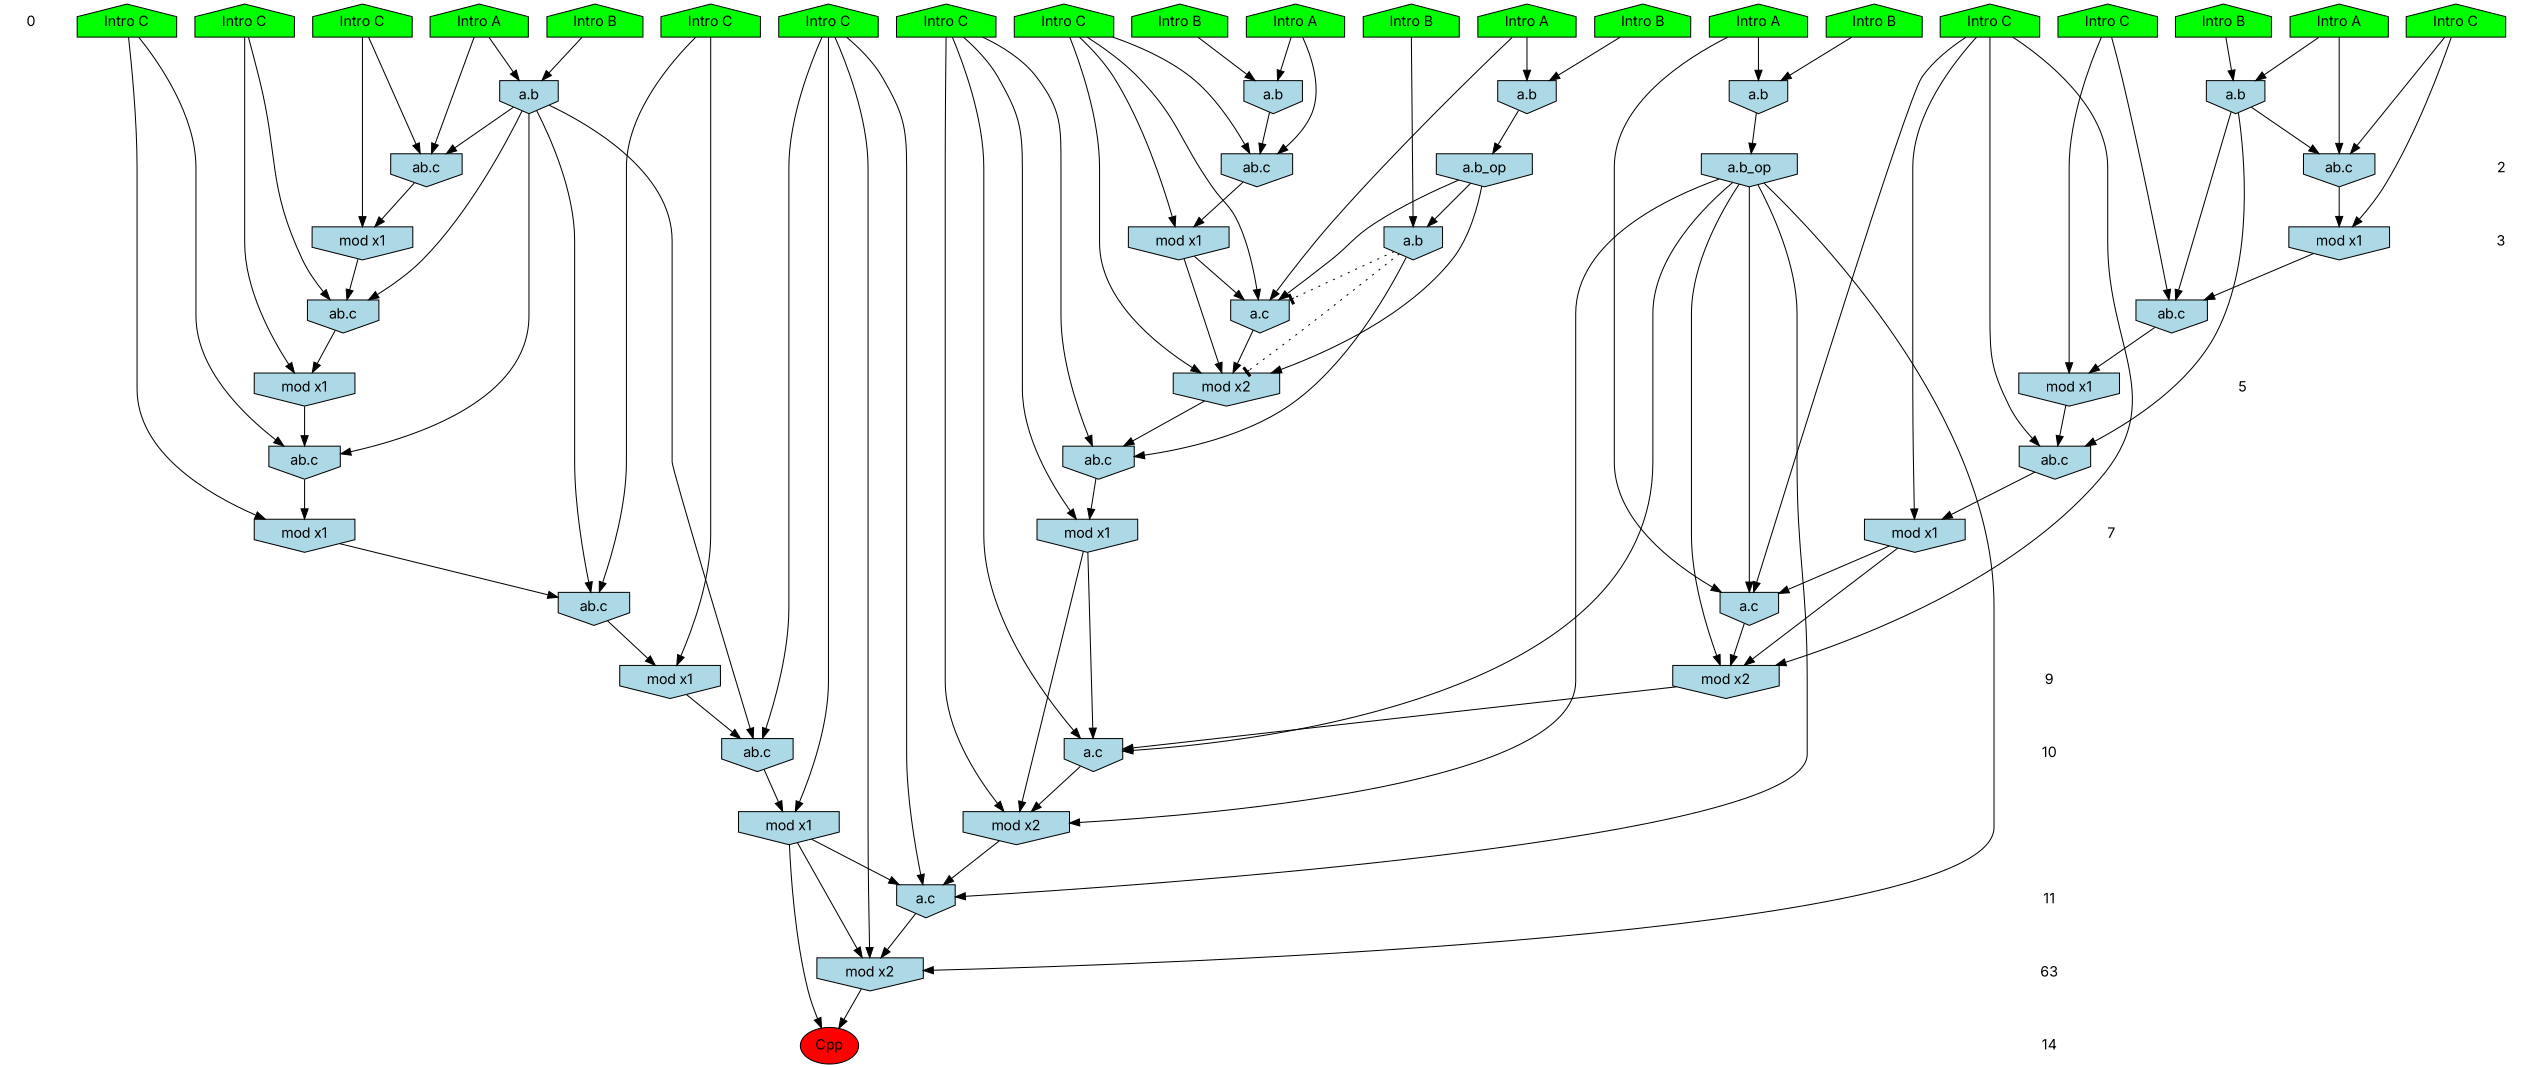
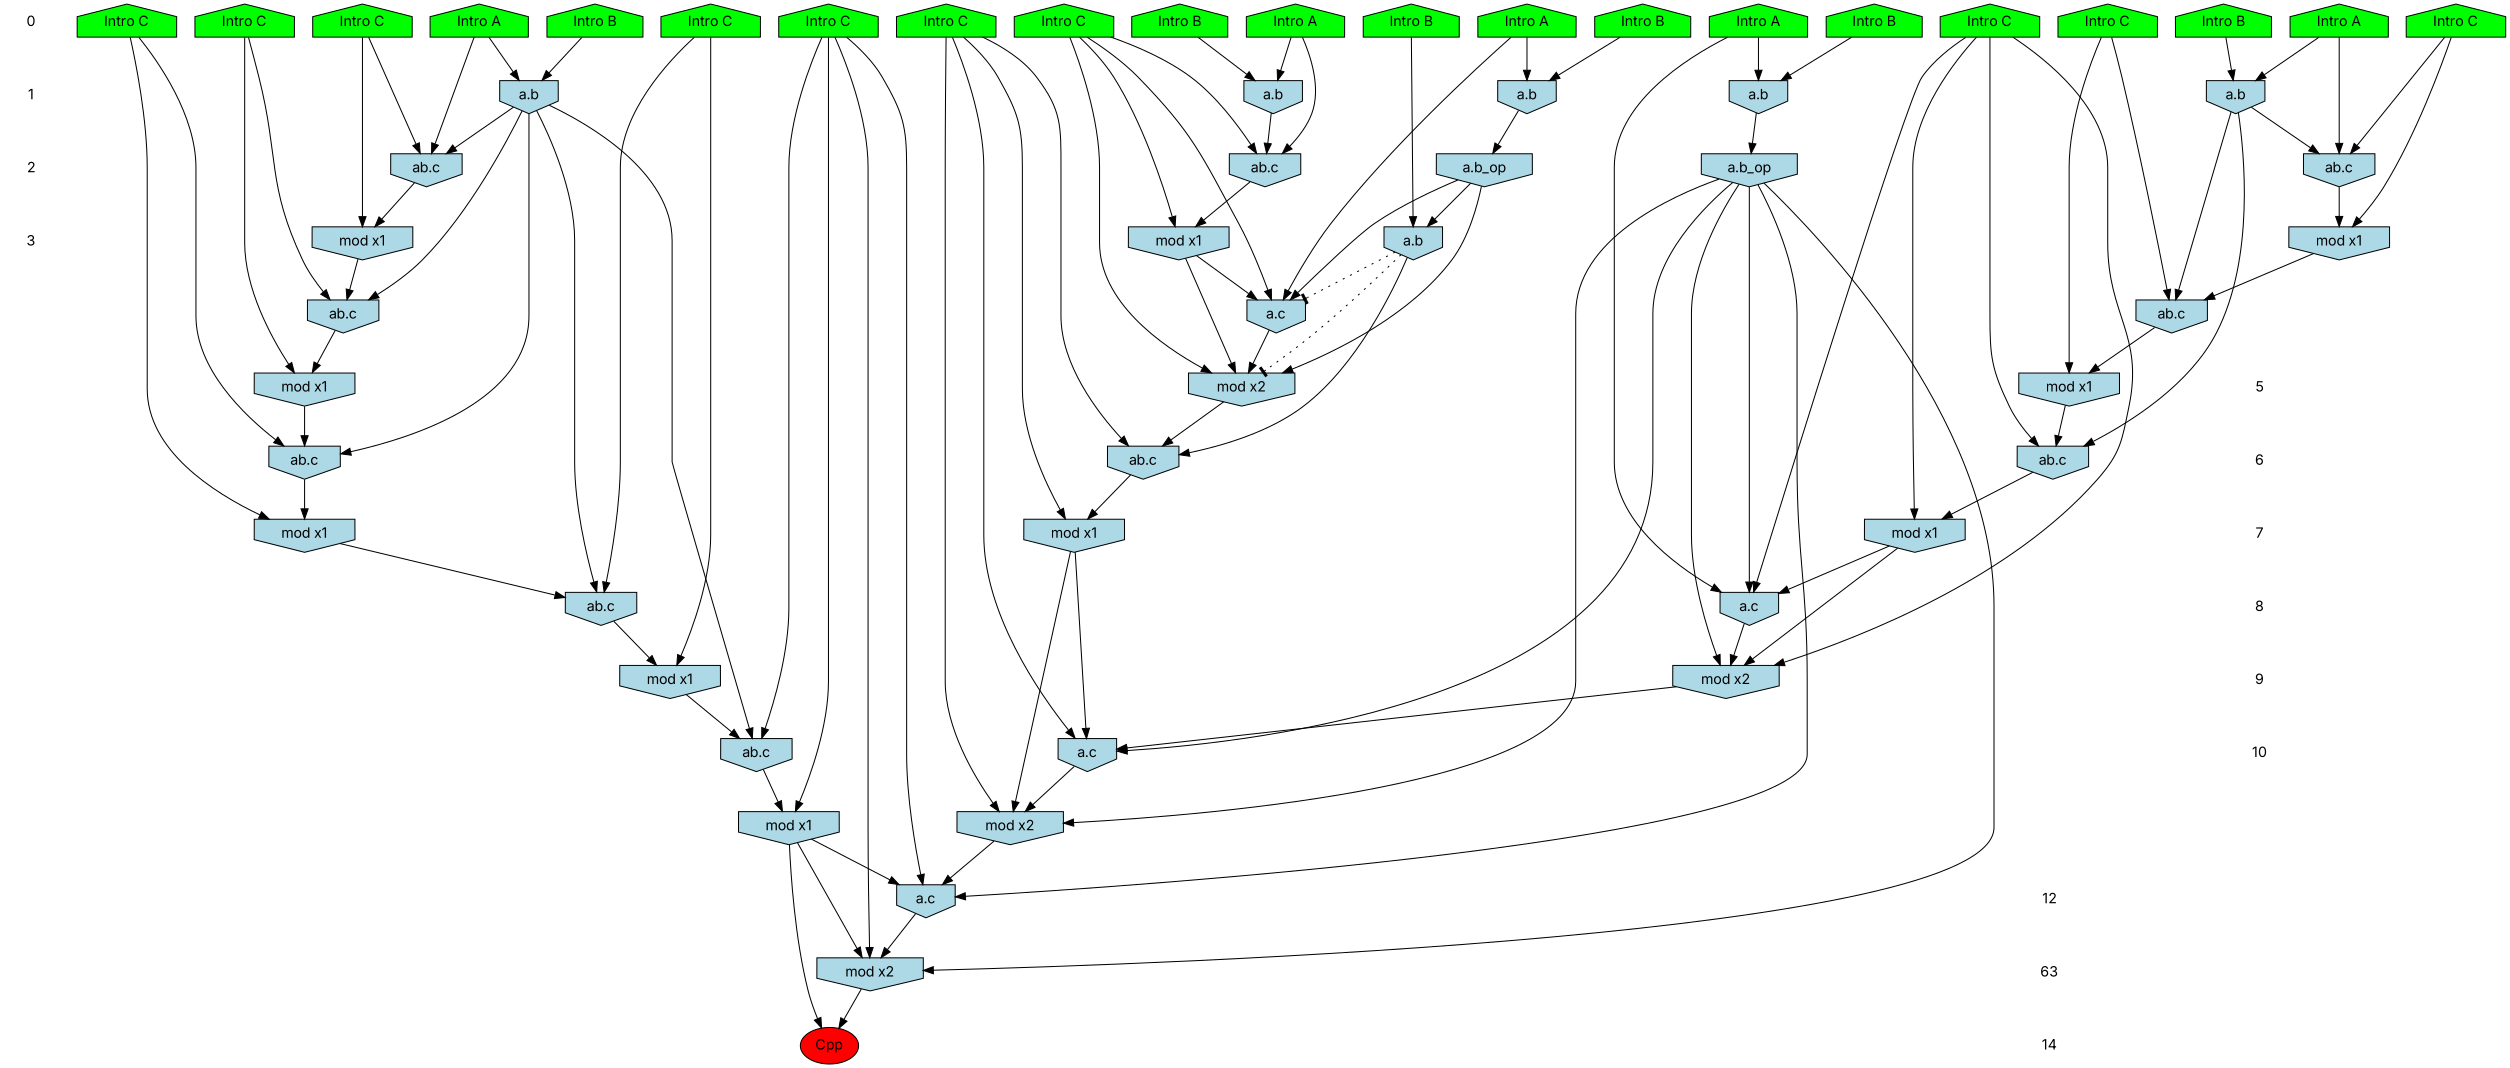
none -> (31, 95)
none -> (2260, 461)
none -> (2260, 607)
(2050, 900) -> (2050, 900)
